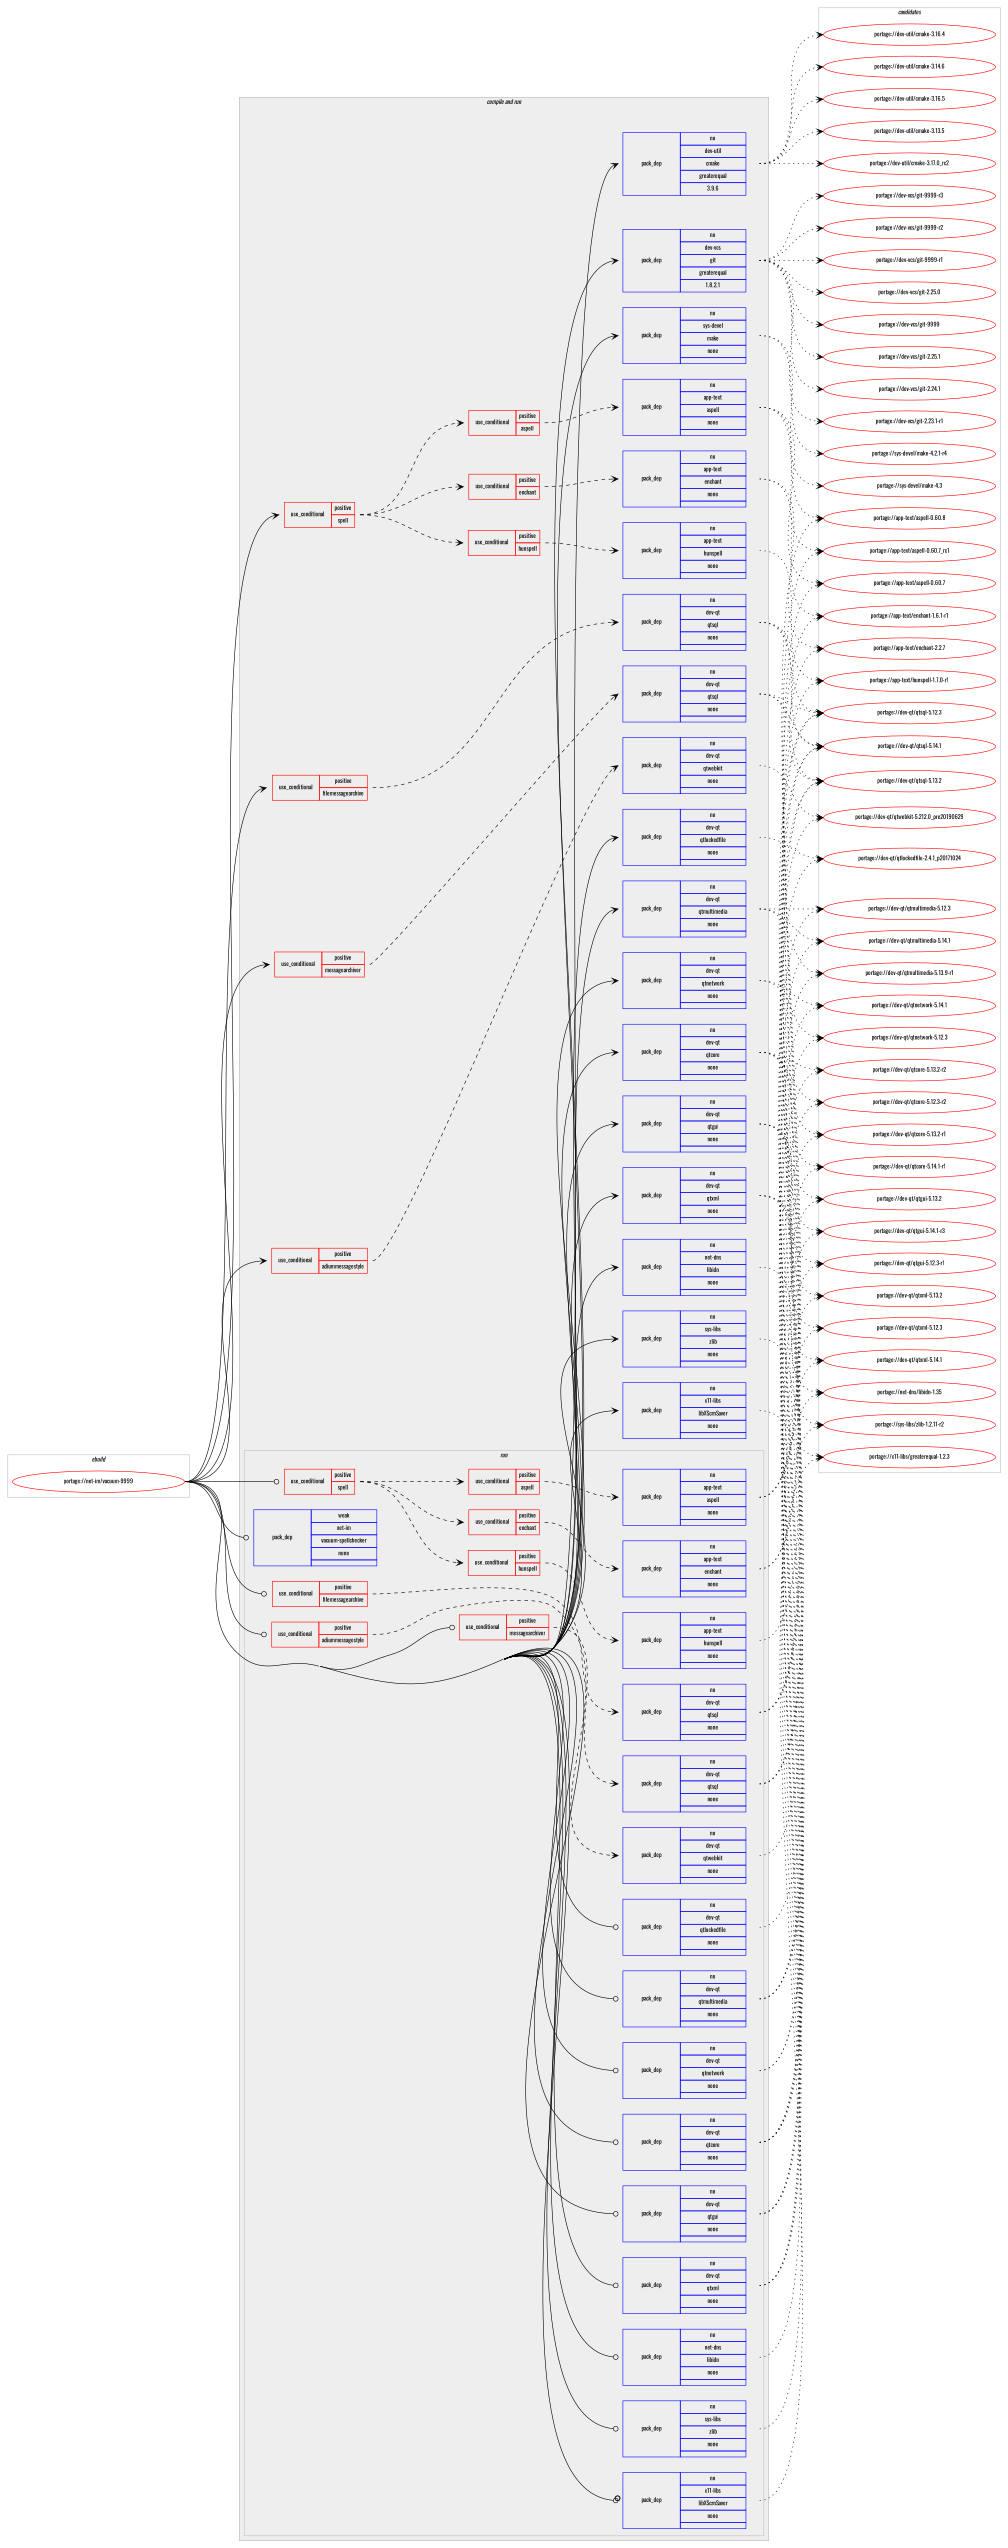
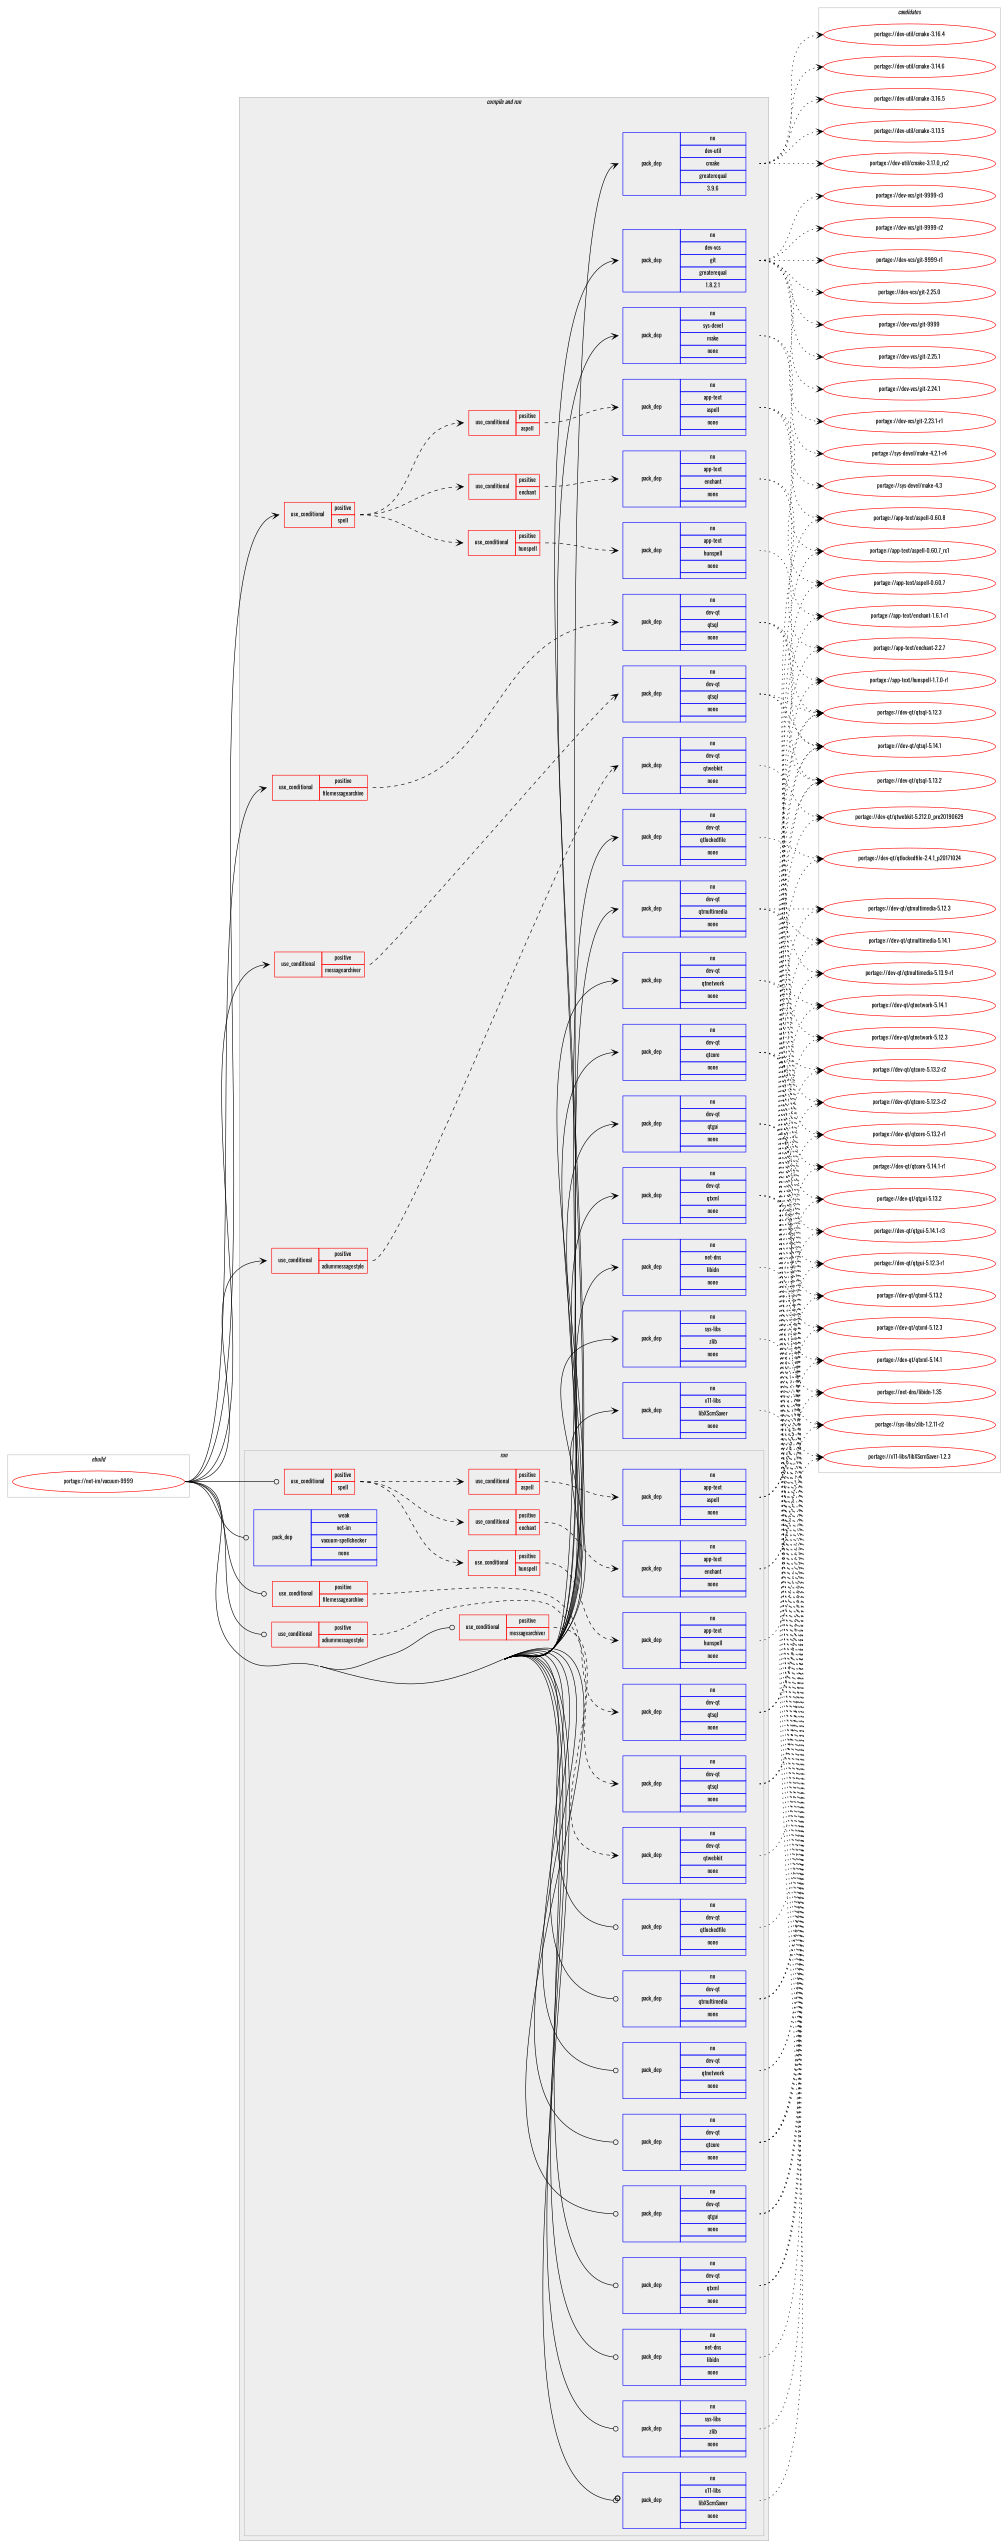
(910, 1457) -> (910, 1457)
